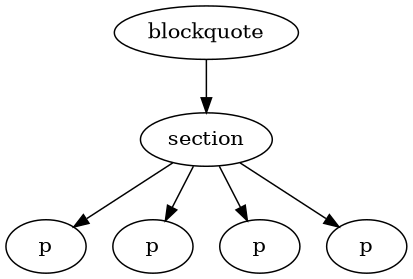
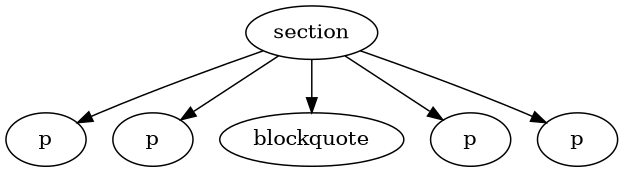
(206, 79) -> (312, 79)
